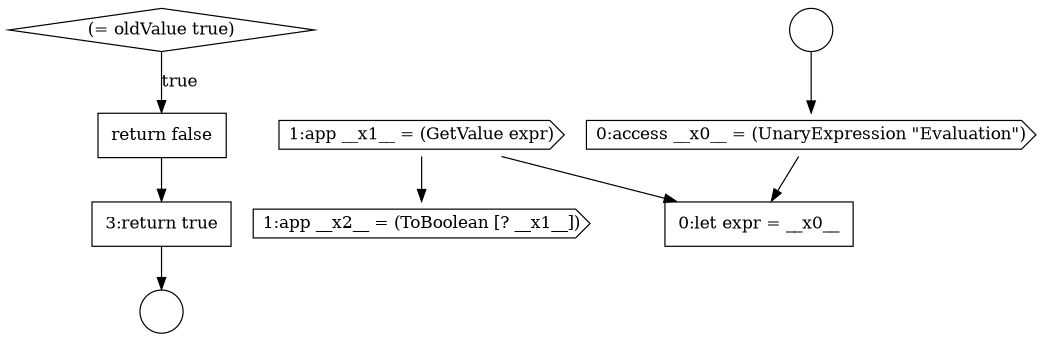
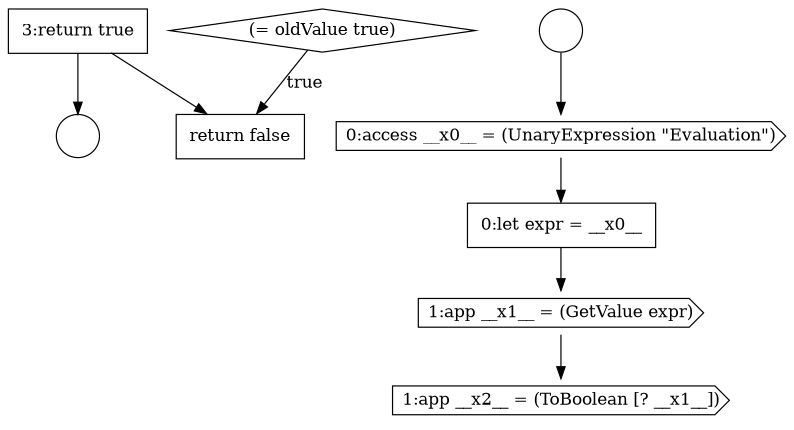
(162, 173) -> (154, 80)
(583, 177) -> (561, 263)
